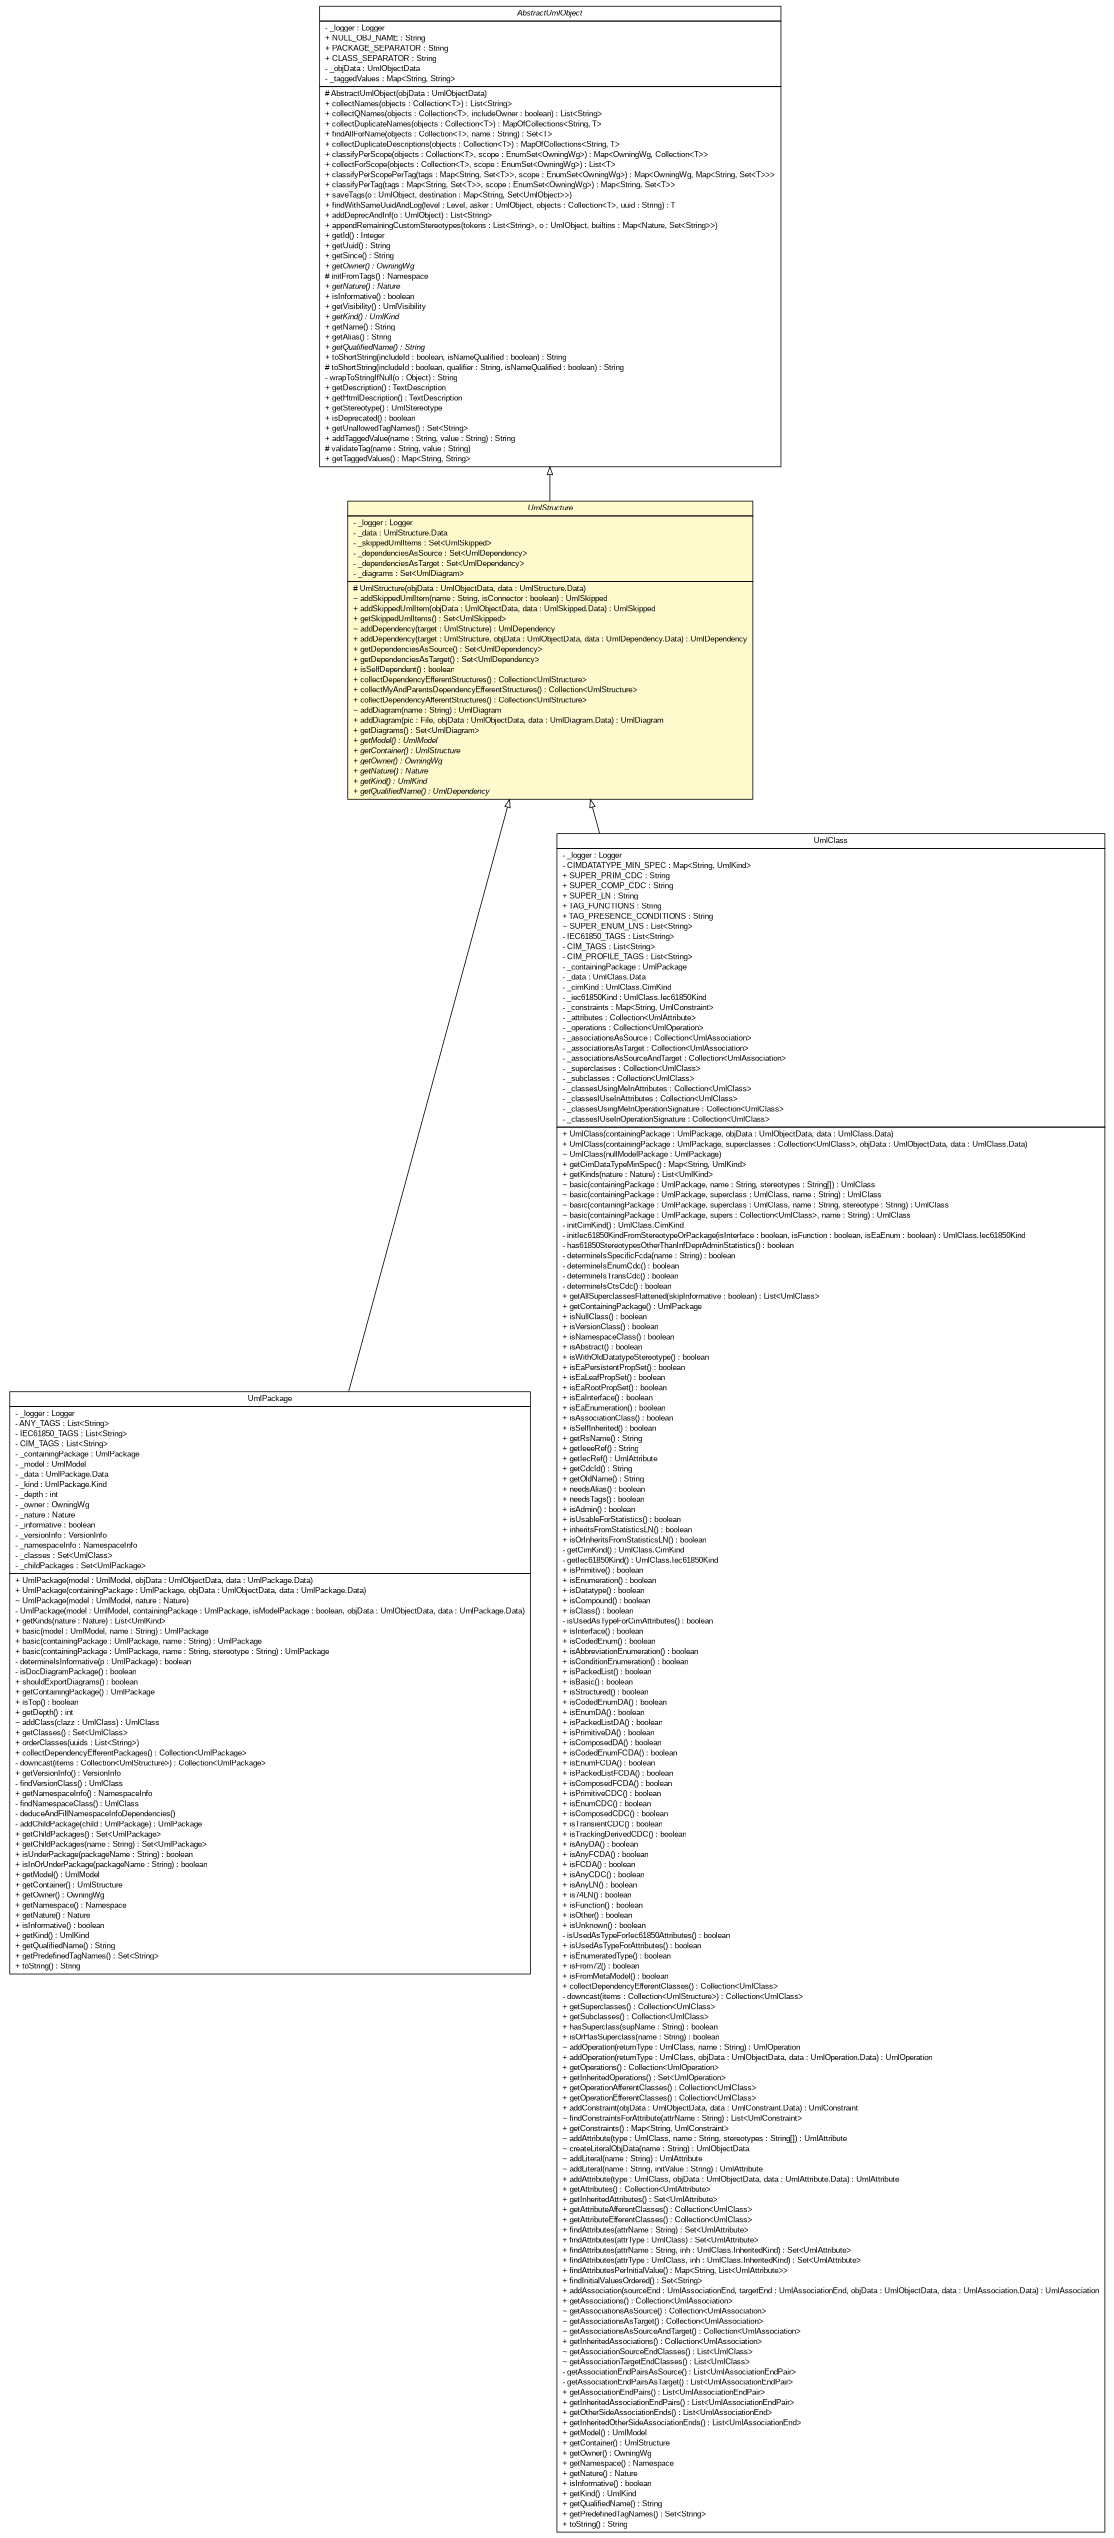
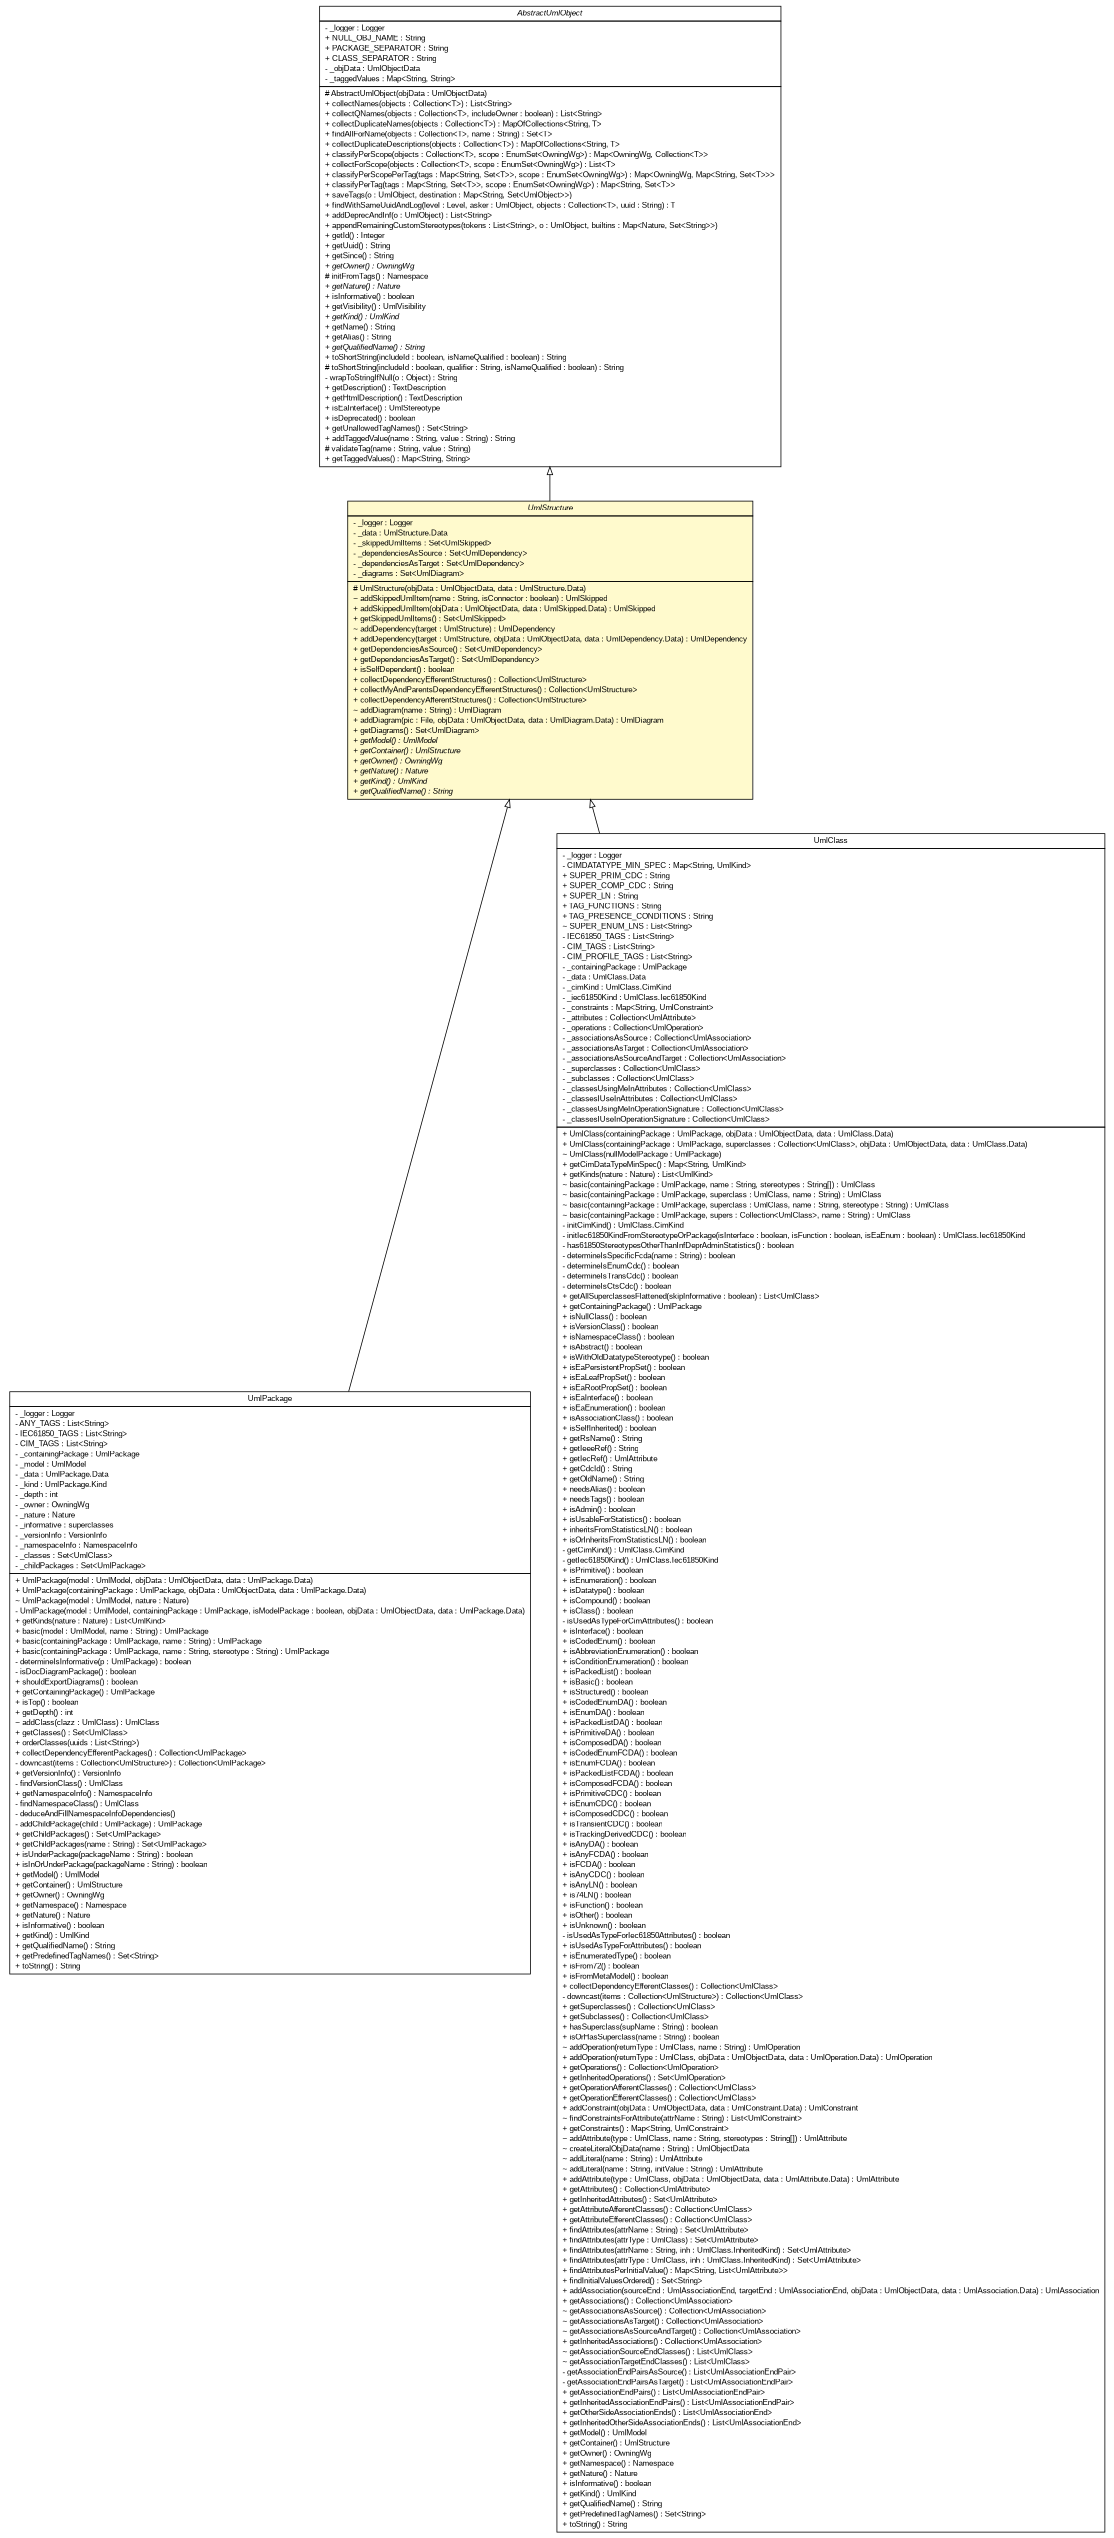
(384, 408) -> (383, 408)
(422, 791) -> (403, 791)
(55, 1525) -> (65, 1525)
